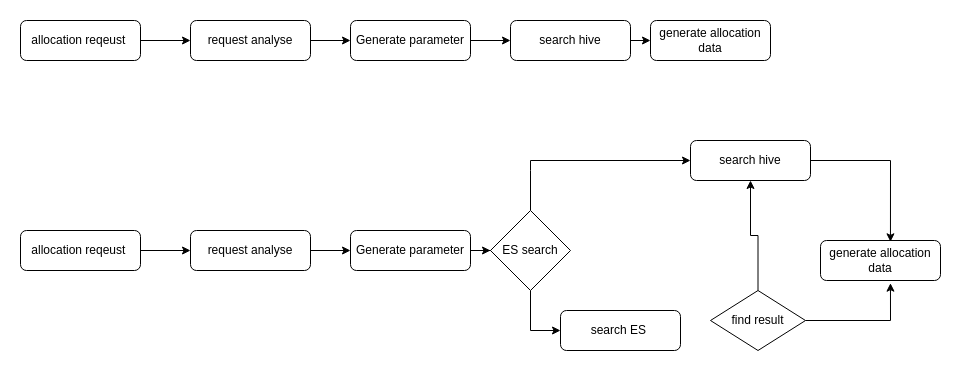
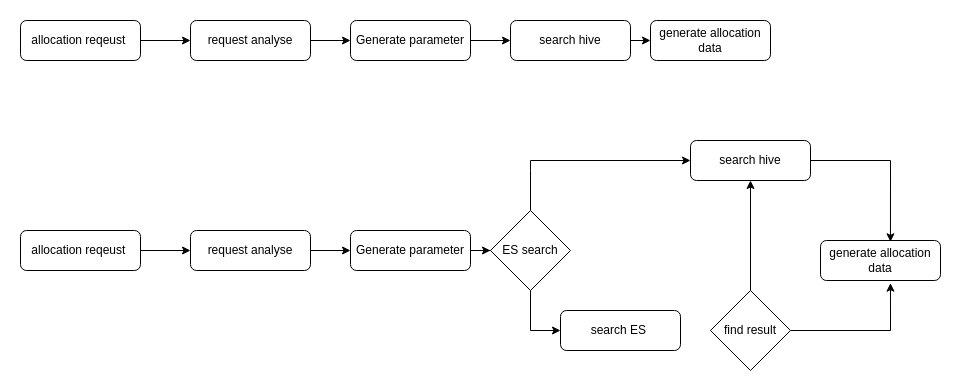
(758, 321) -> (751, 331)
